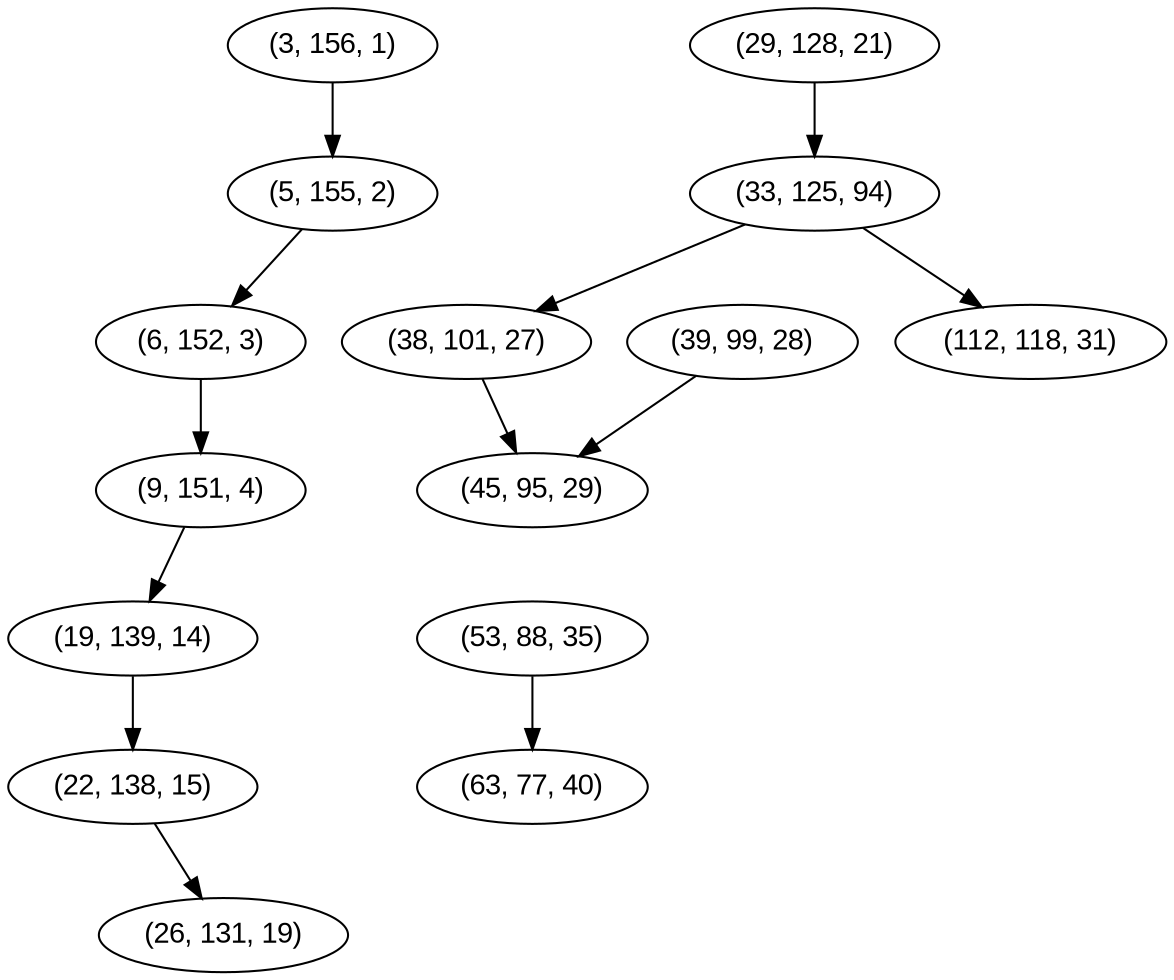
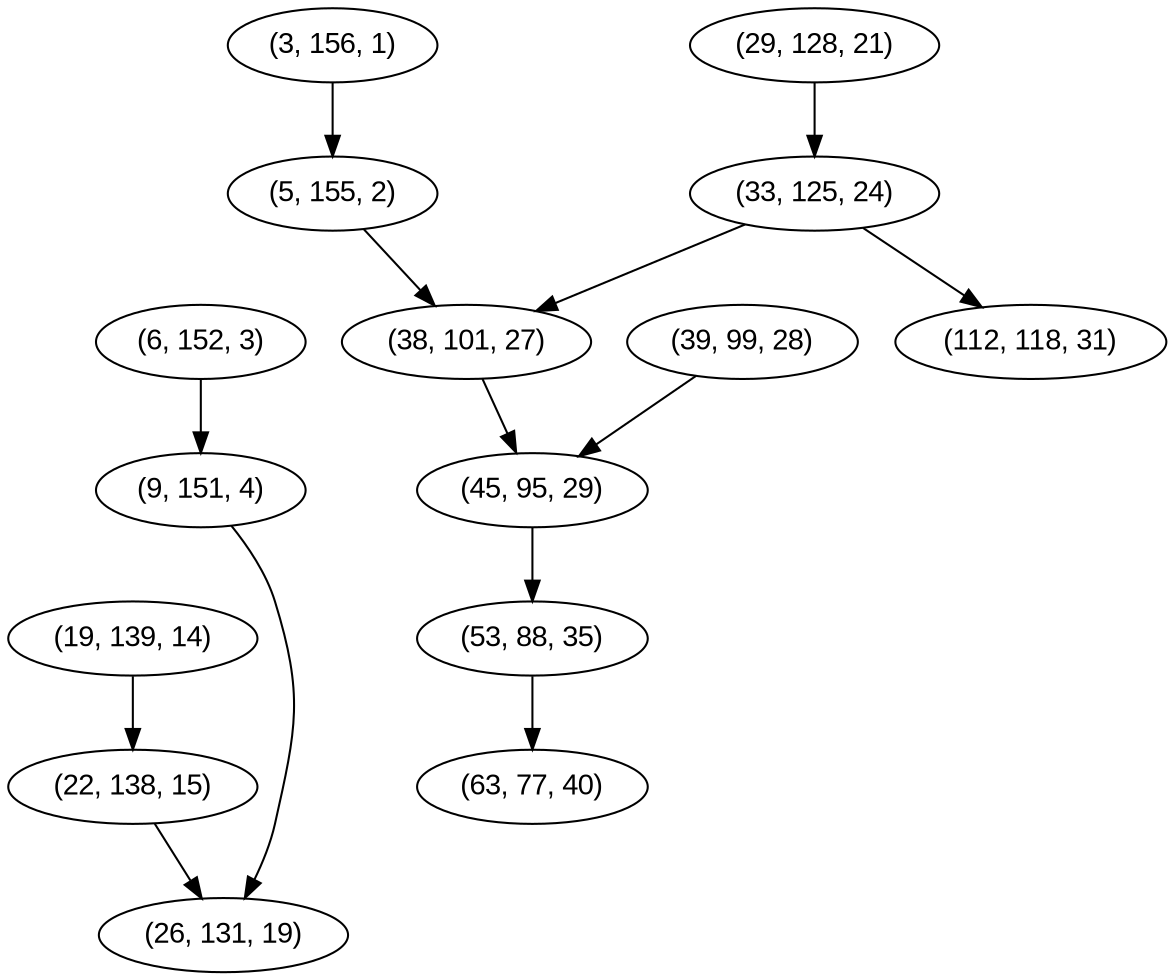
(815, 194) -> (815, 194)
(274, 260) -> (392, 260)
none -> (532, 554)
(171, 555) -> (294, 698)
